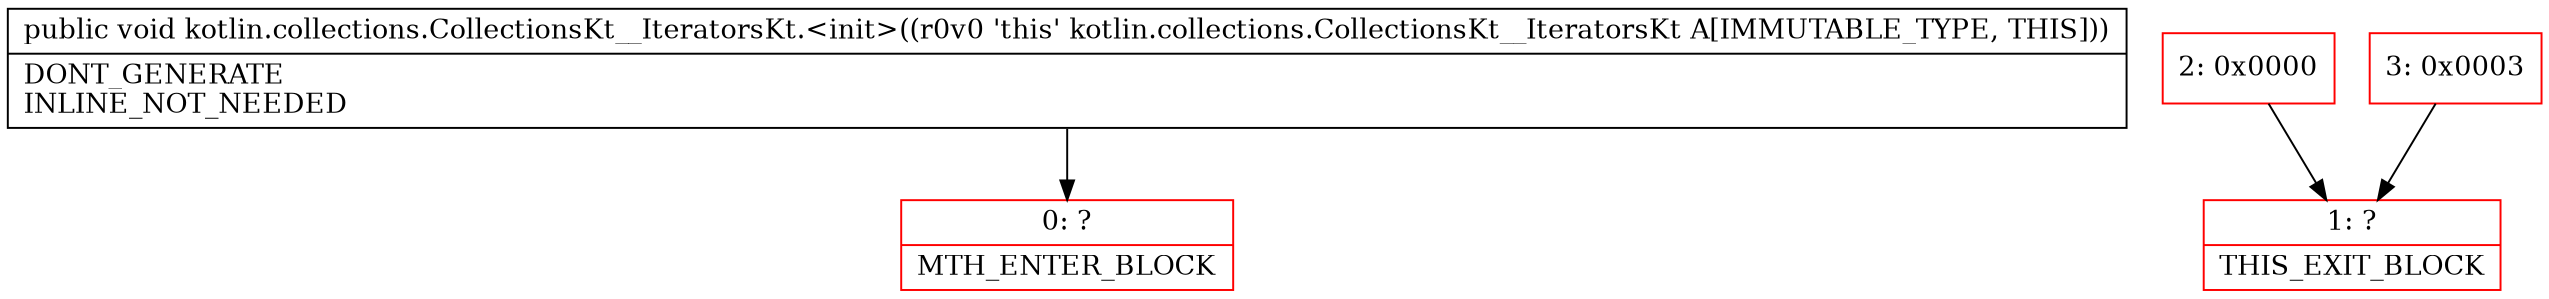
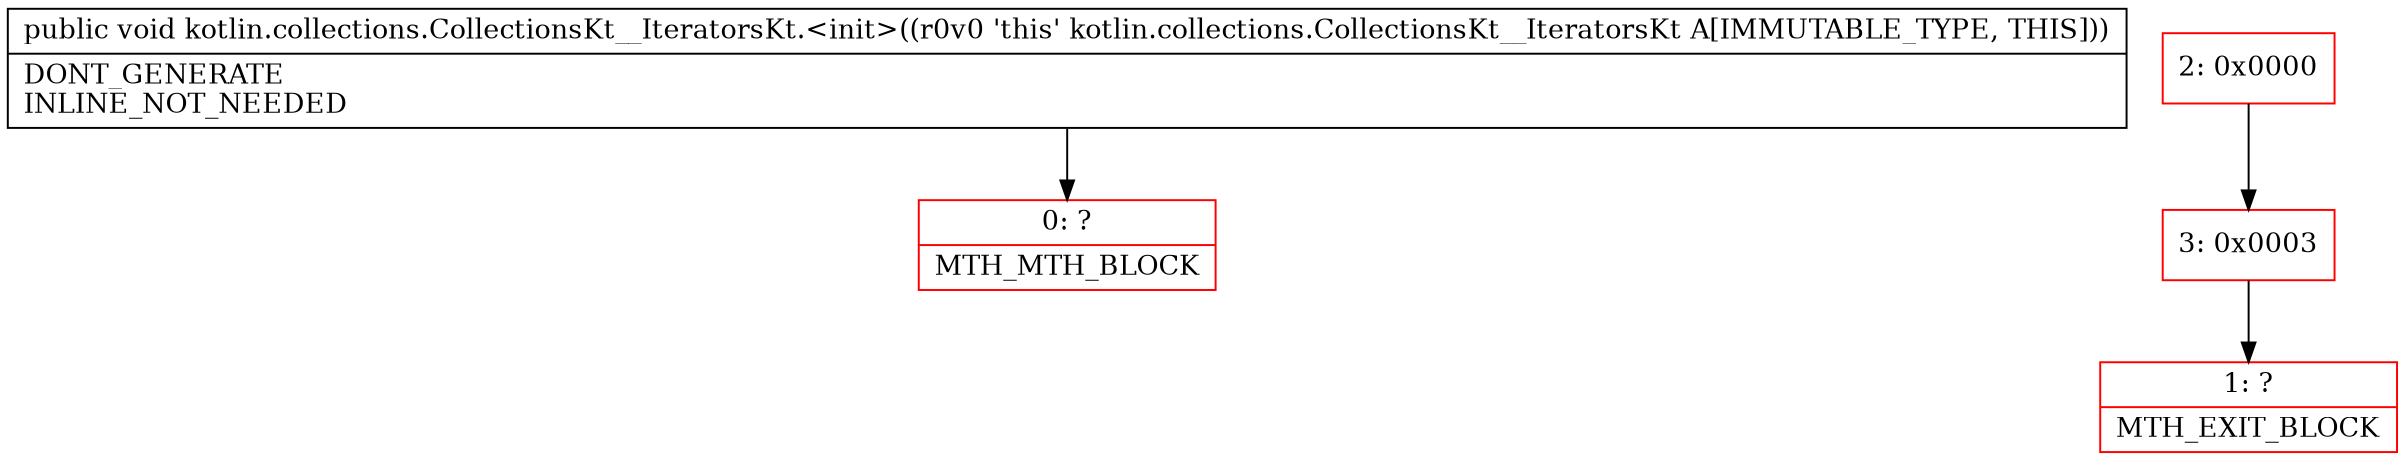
(2292, 143) -> (2249, 147)
(1067, 267) -> (1067, 267)
(2352, 267) -> (2249, 429)
